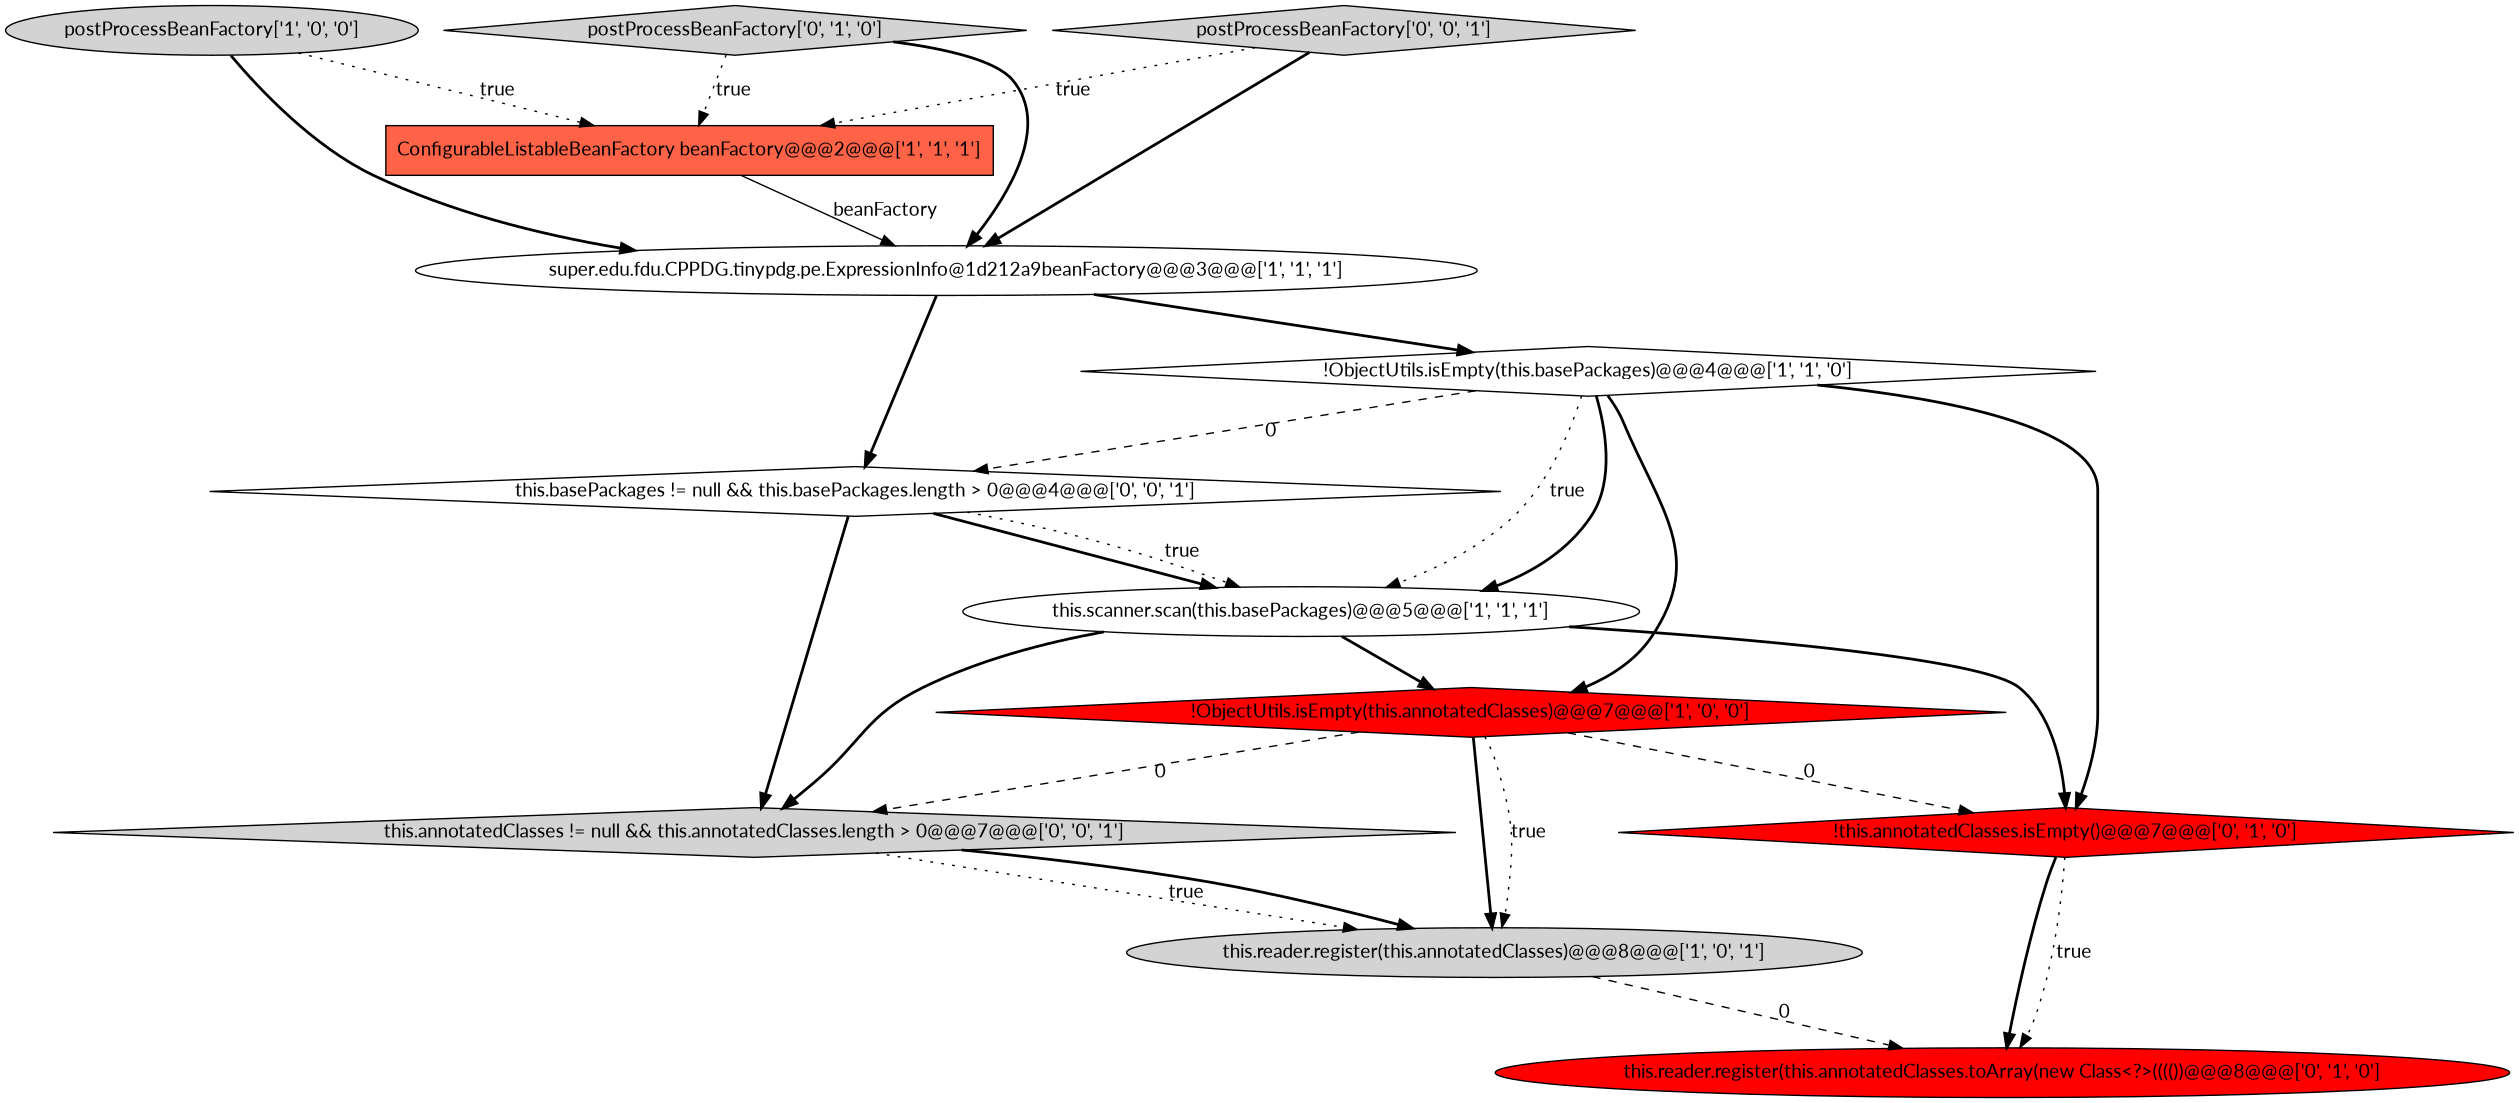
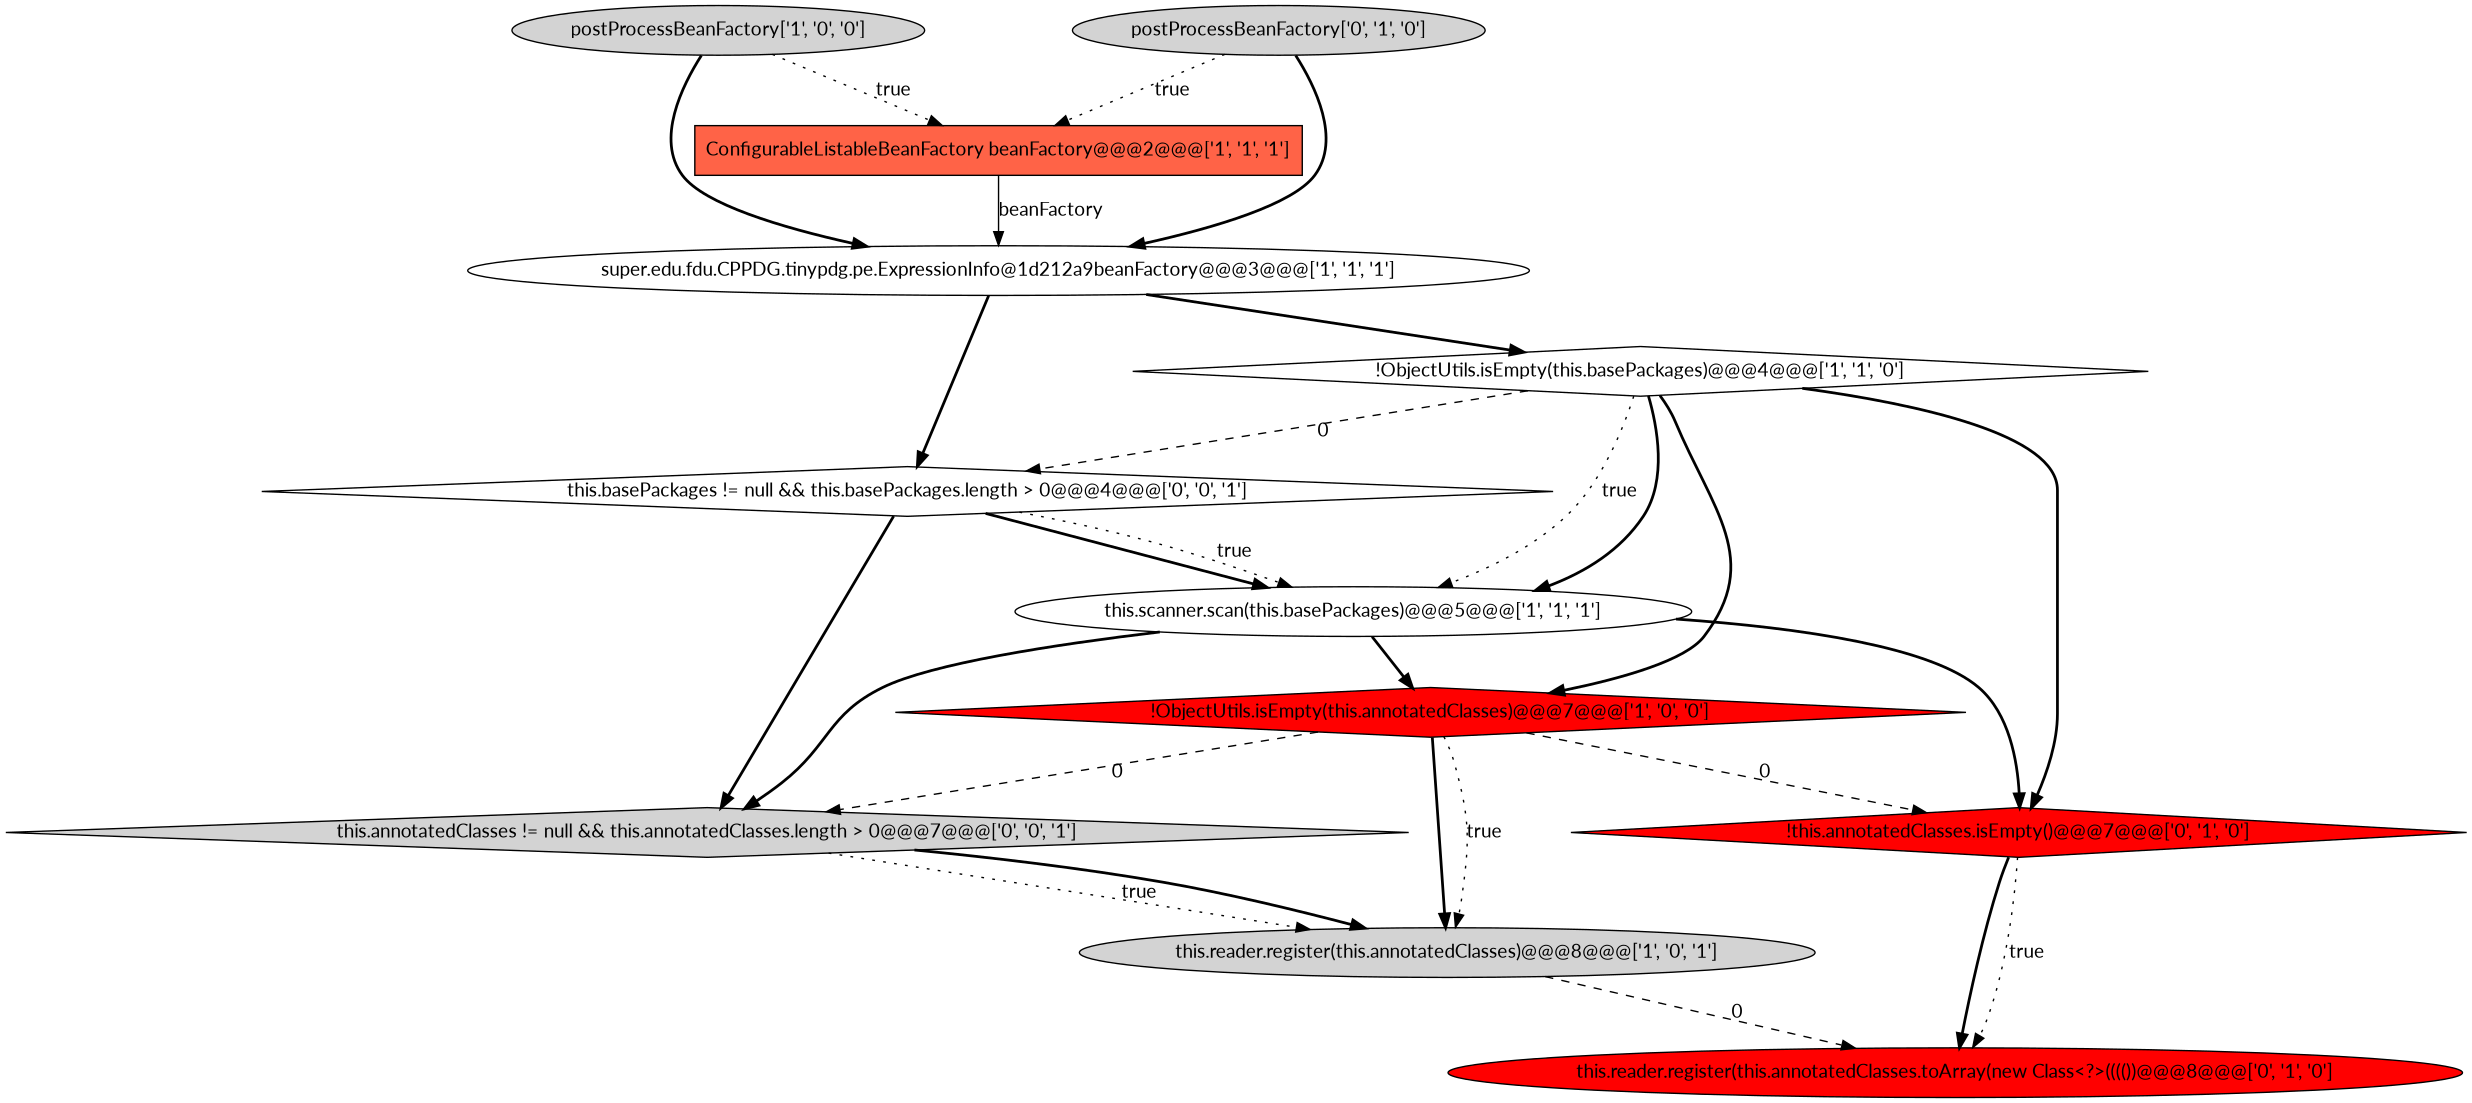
(735, 30) -> (1279, 30)
(1344, 30) -> none
